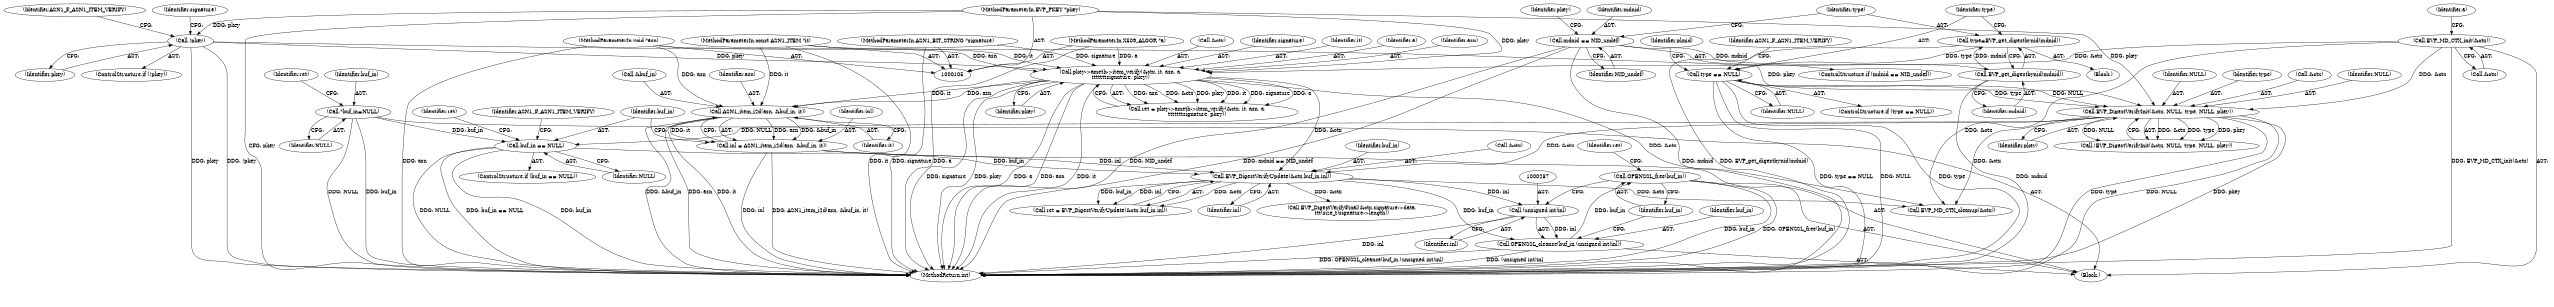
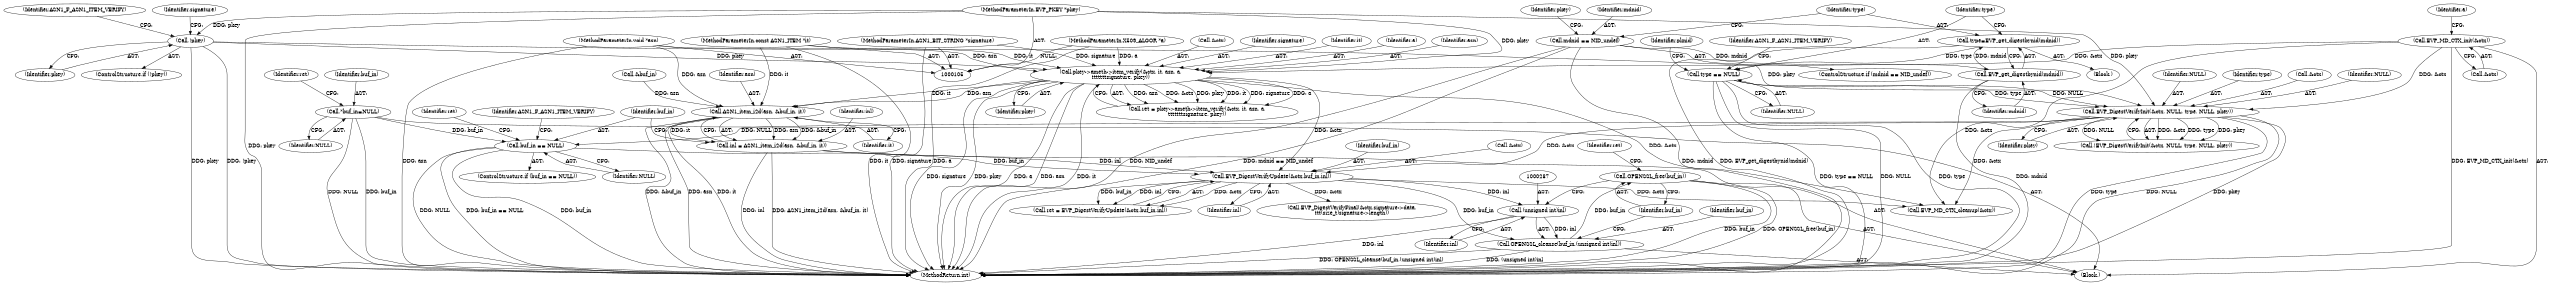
(1049, 56) -> (1049, 56)
(1616, 75) -> none
(667, 94) -> (667, 94)
(1886, 112) -> none
(262, 146) -> (262, 146)
